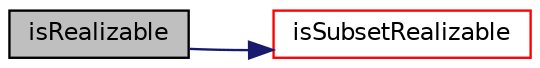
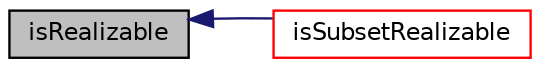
(219, 50) -> (243, 18)
